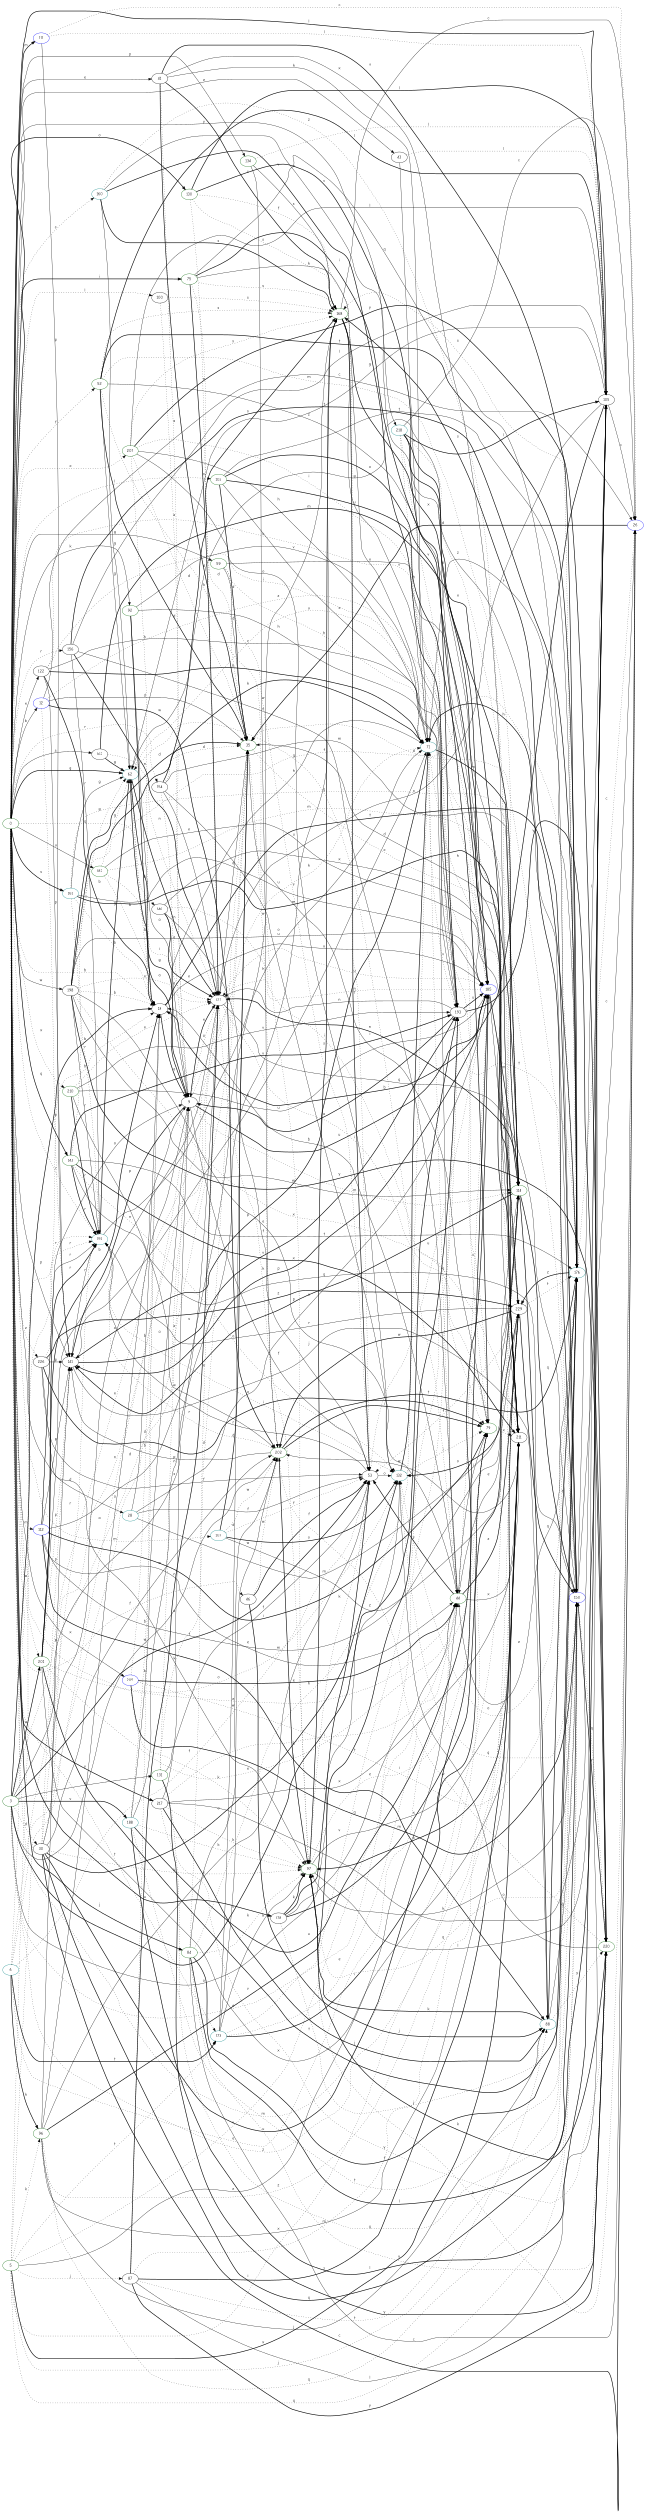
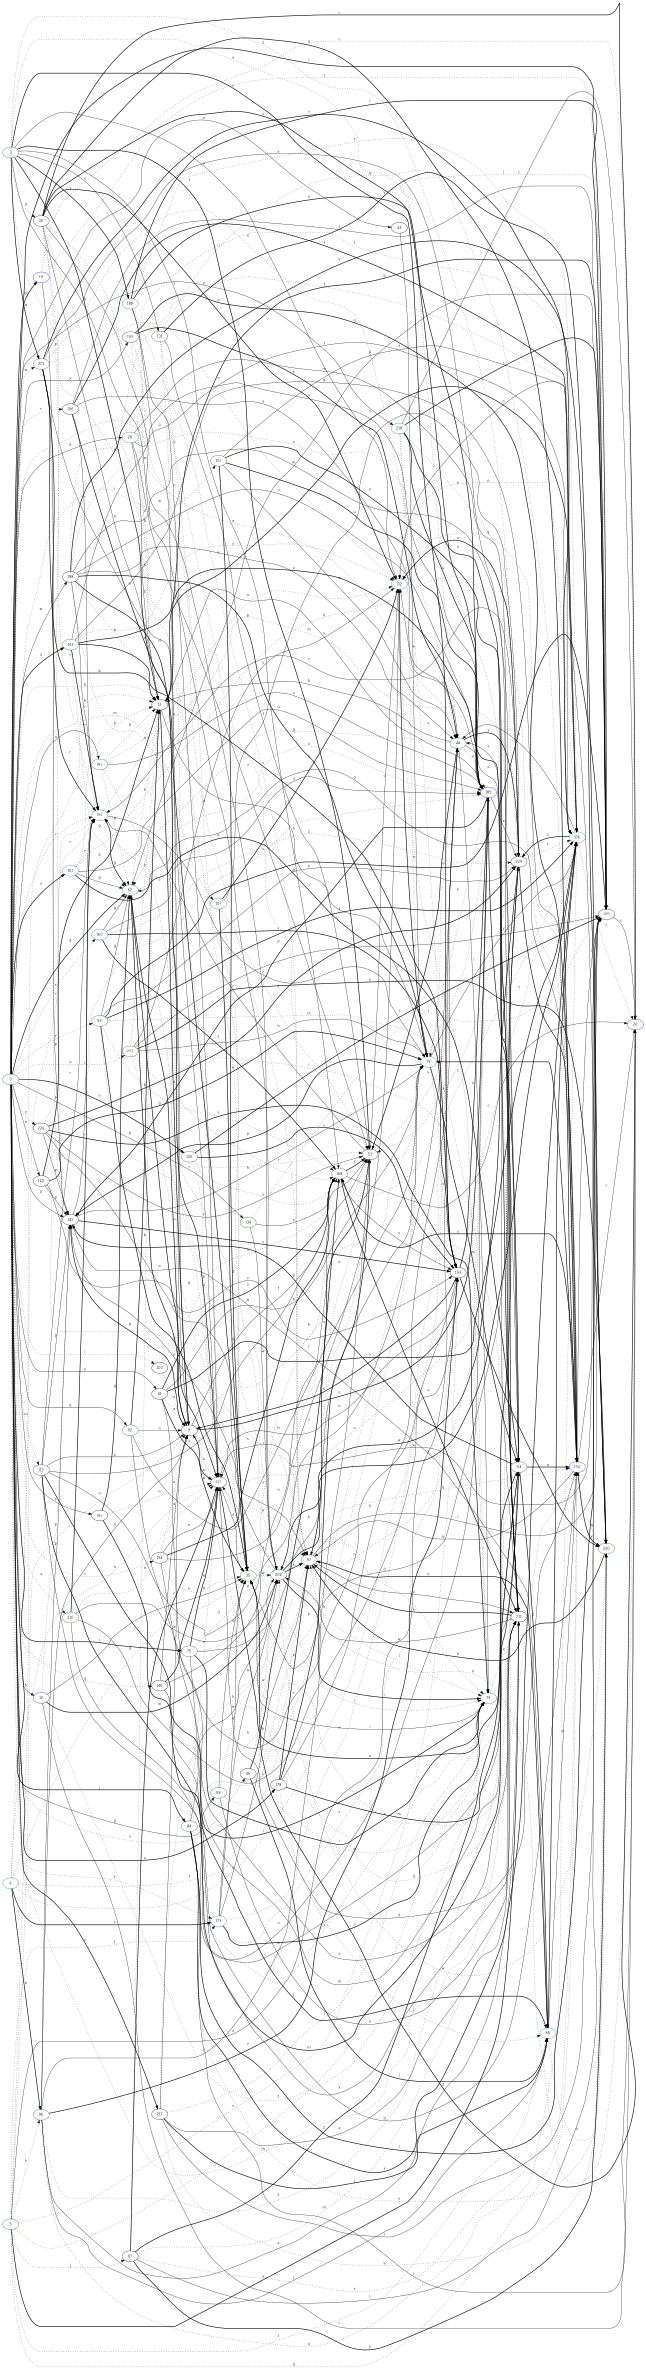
none -> (451, 694)
